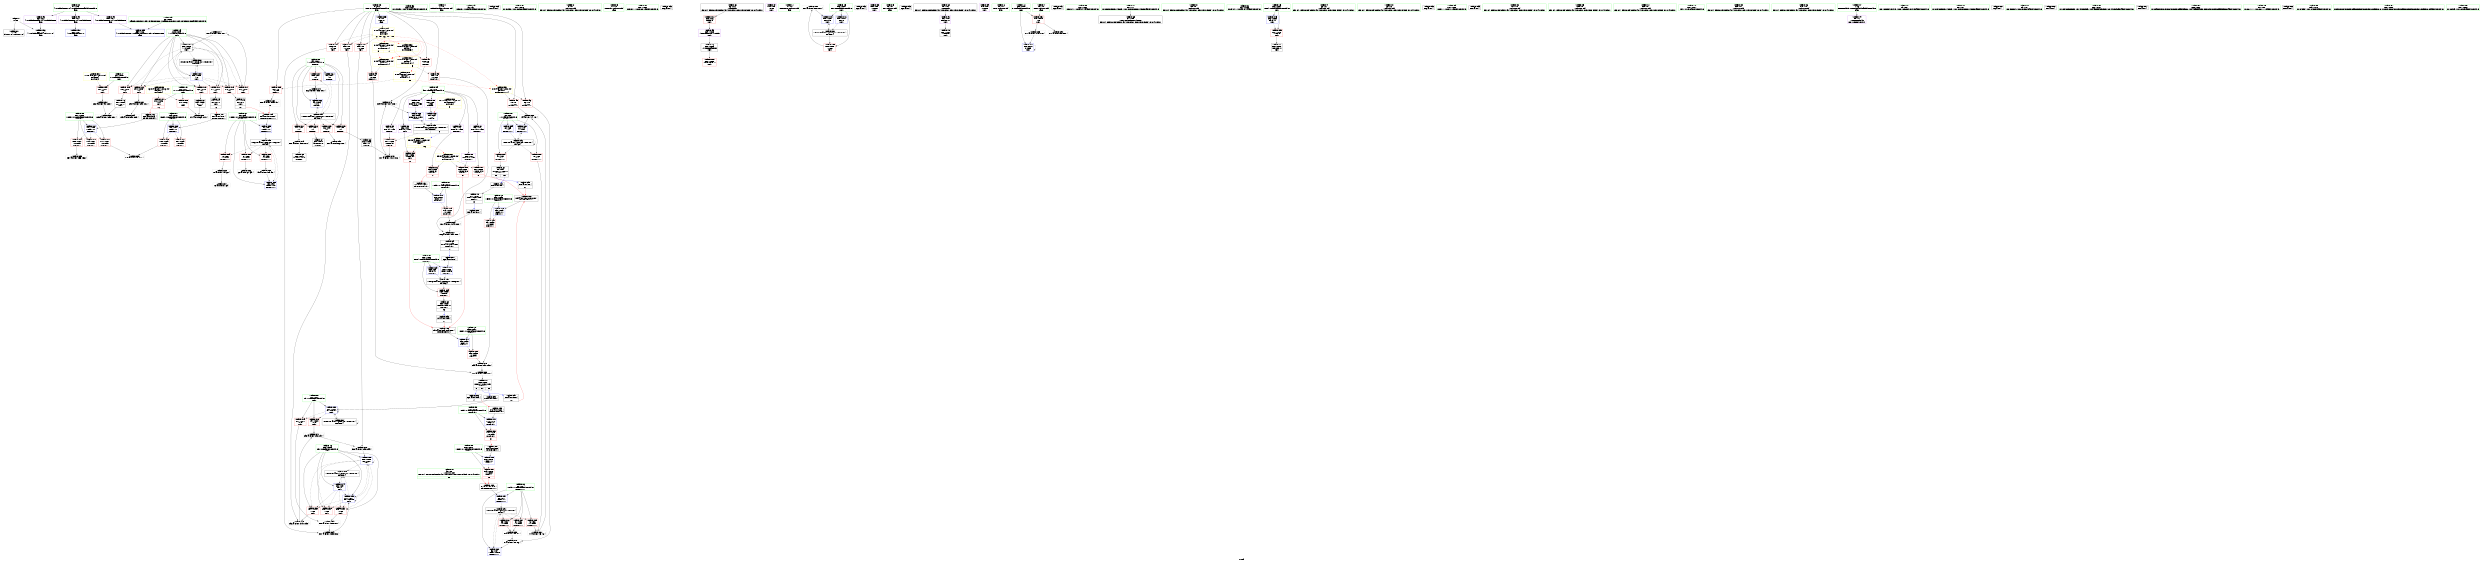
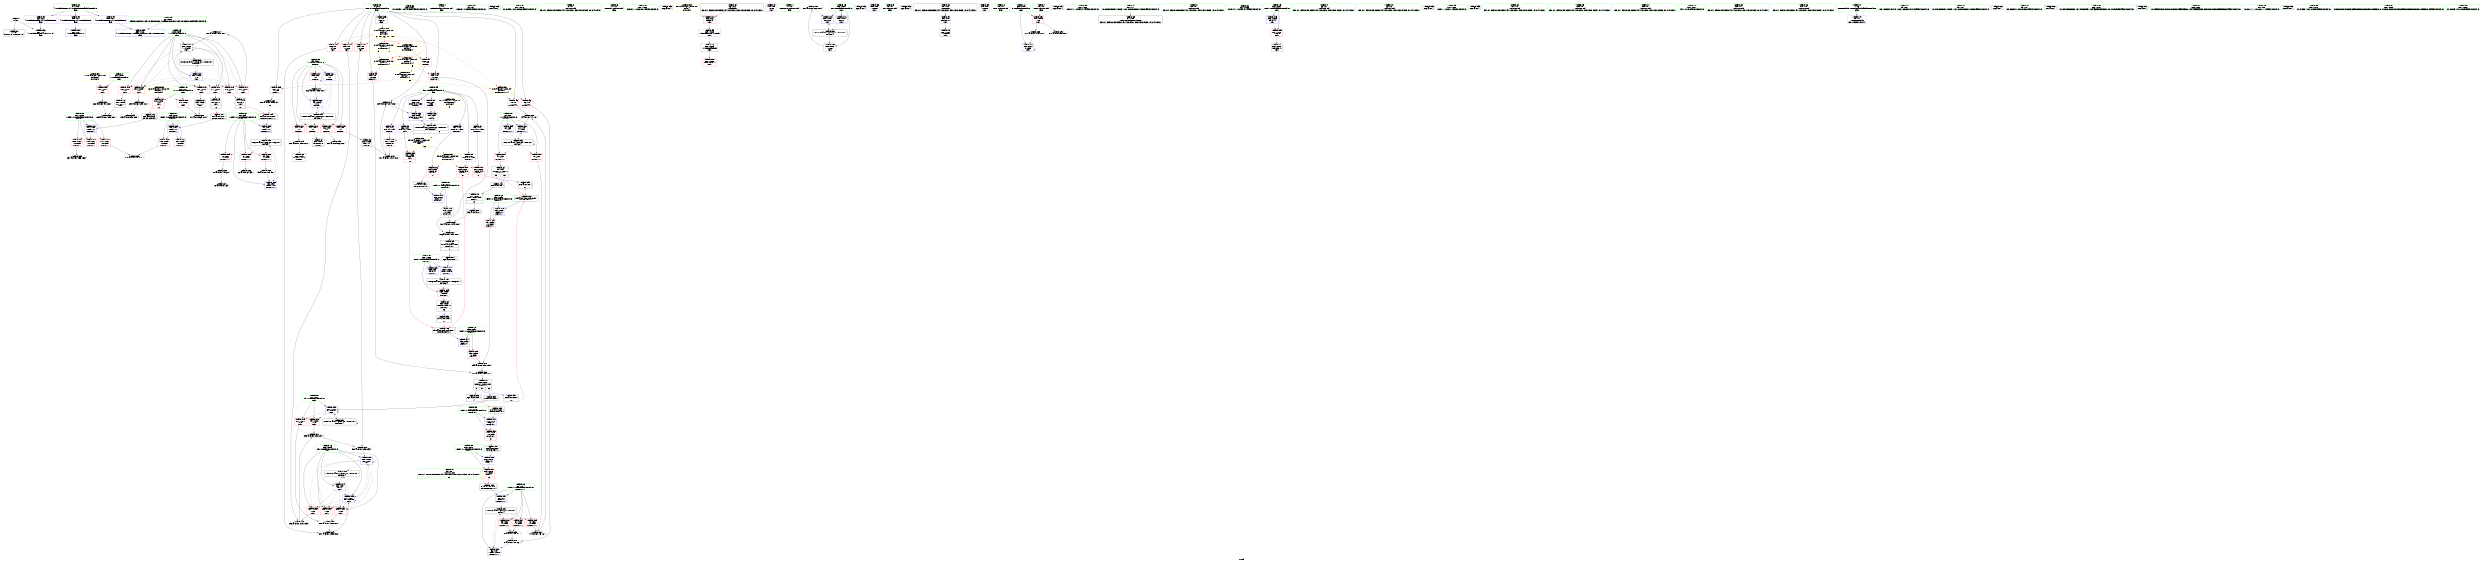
none -> (687, 8)
